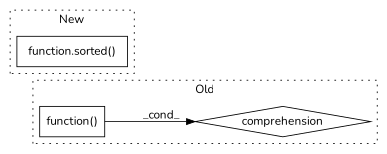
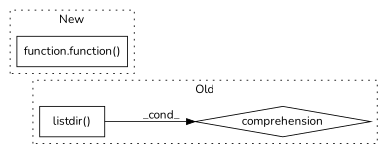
(72, 52) -> (72, 52)
(72, 122) -> (72, 122)
